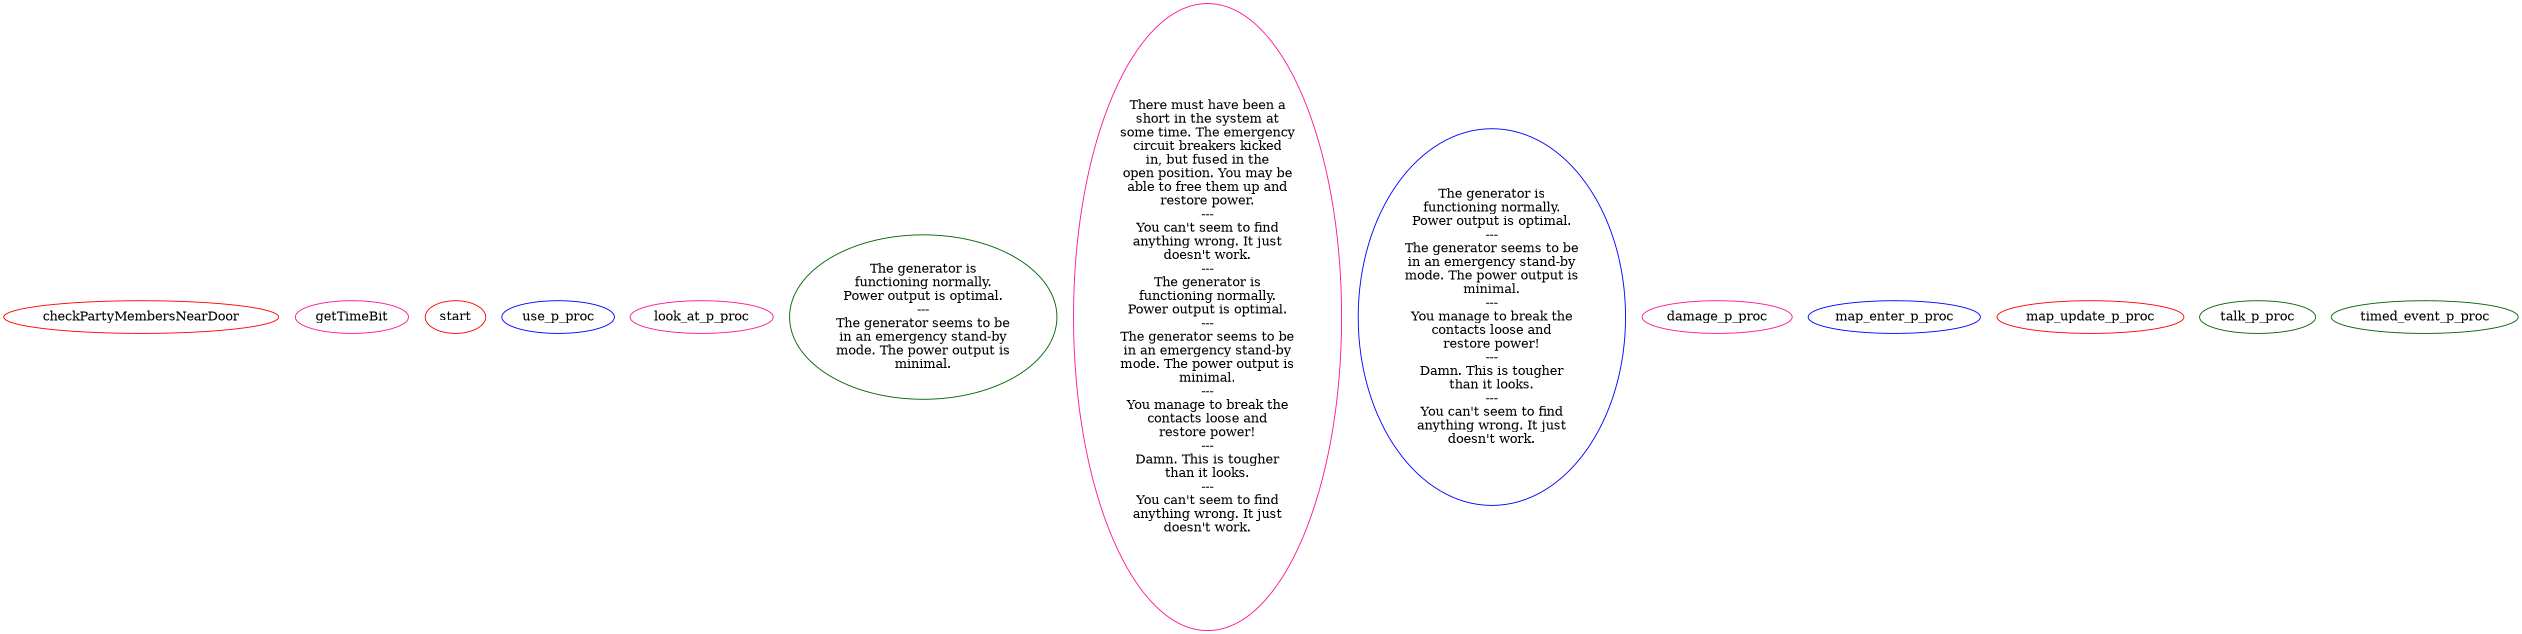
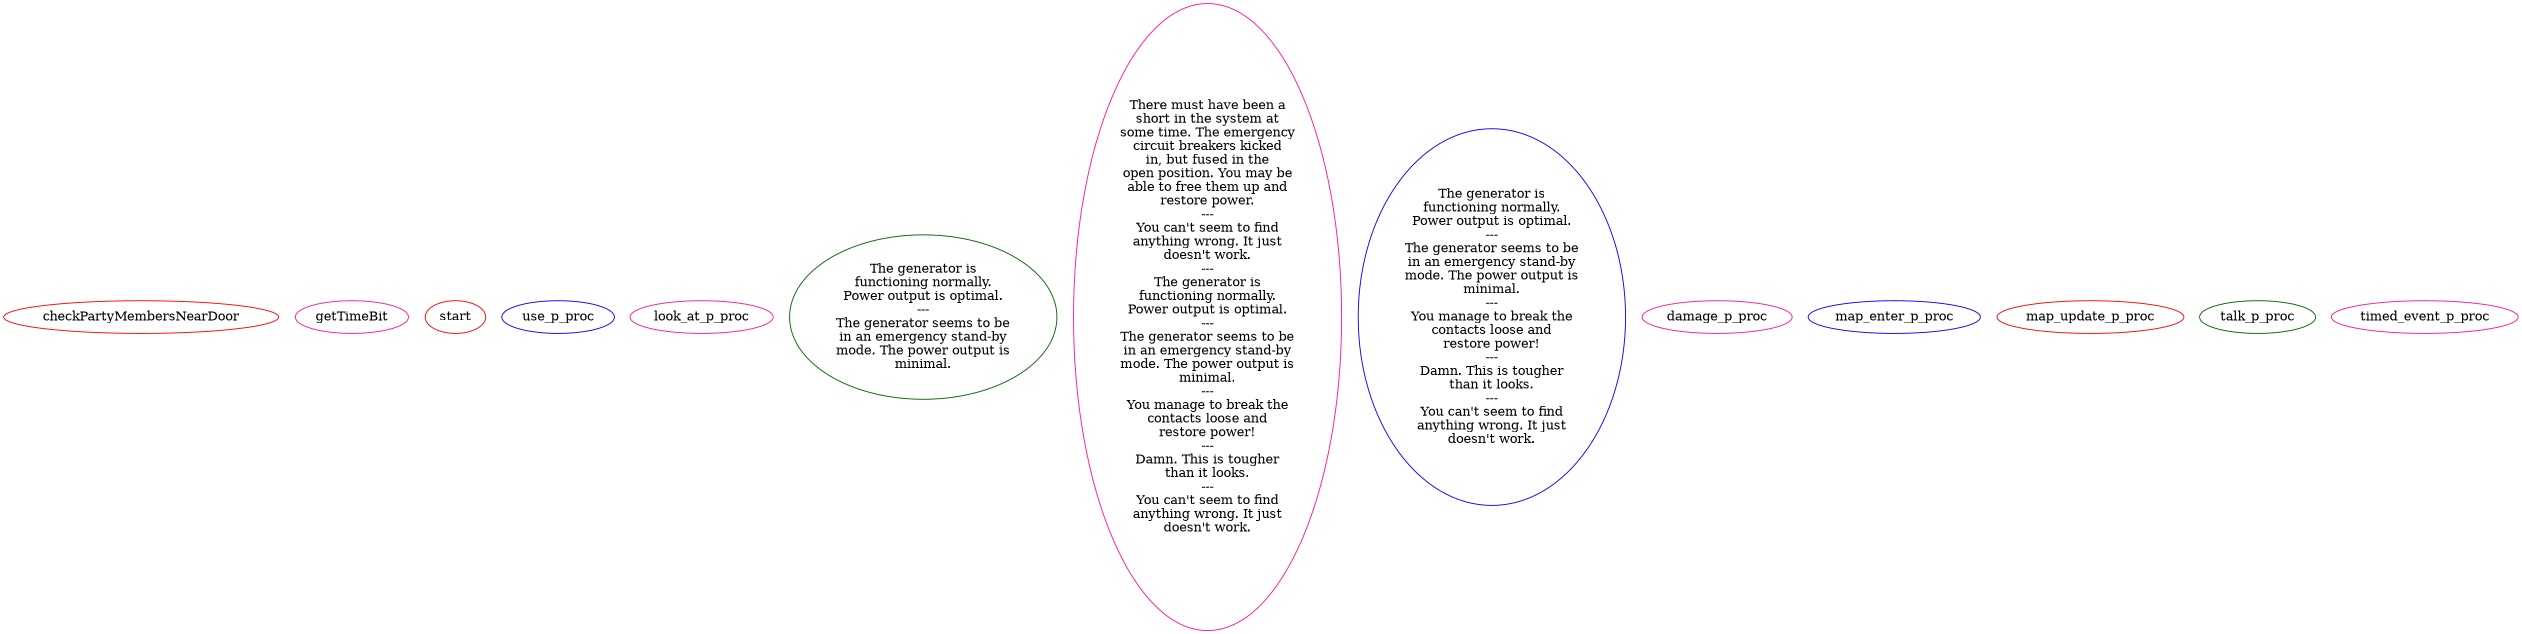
(2425, 317) -> (2425, 317)
